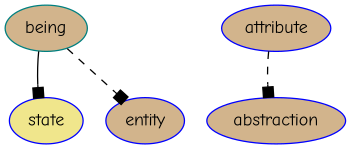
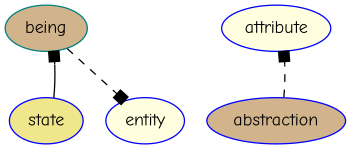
(276, 28) -> (276, 28)
(38, 68) -> (55, 81)
(268, 68) -> (285, 81)
(145, 121) -> (145, 121)
